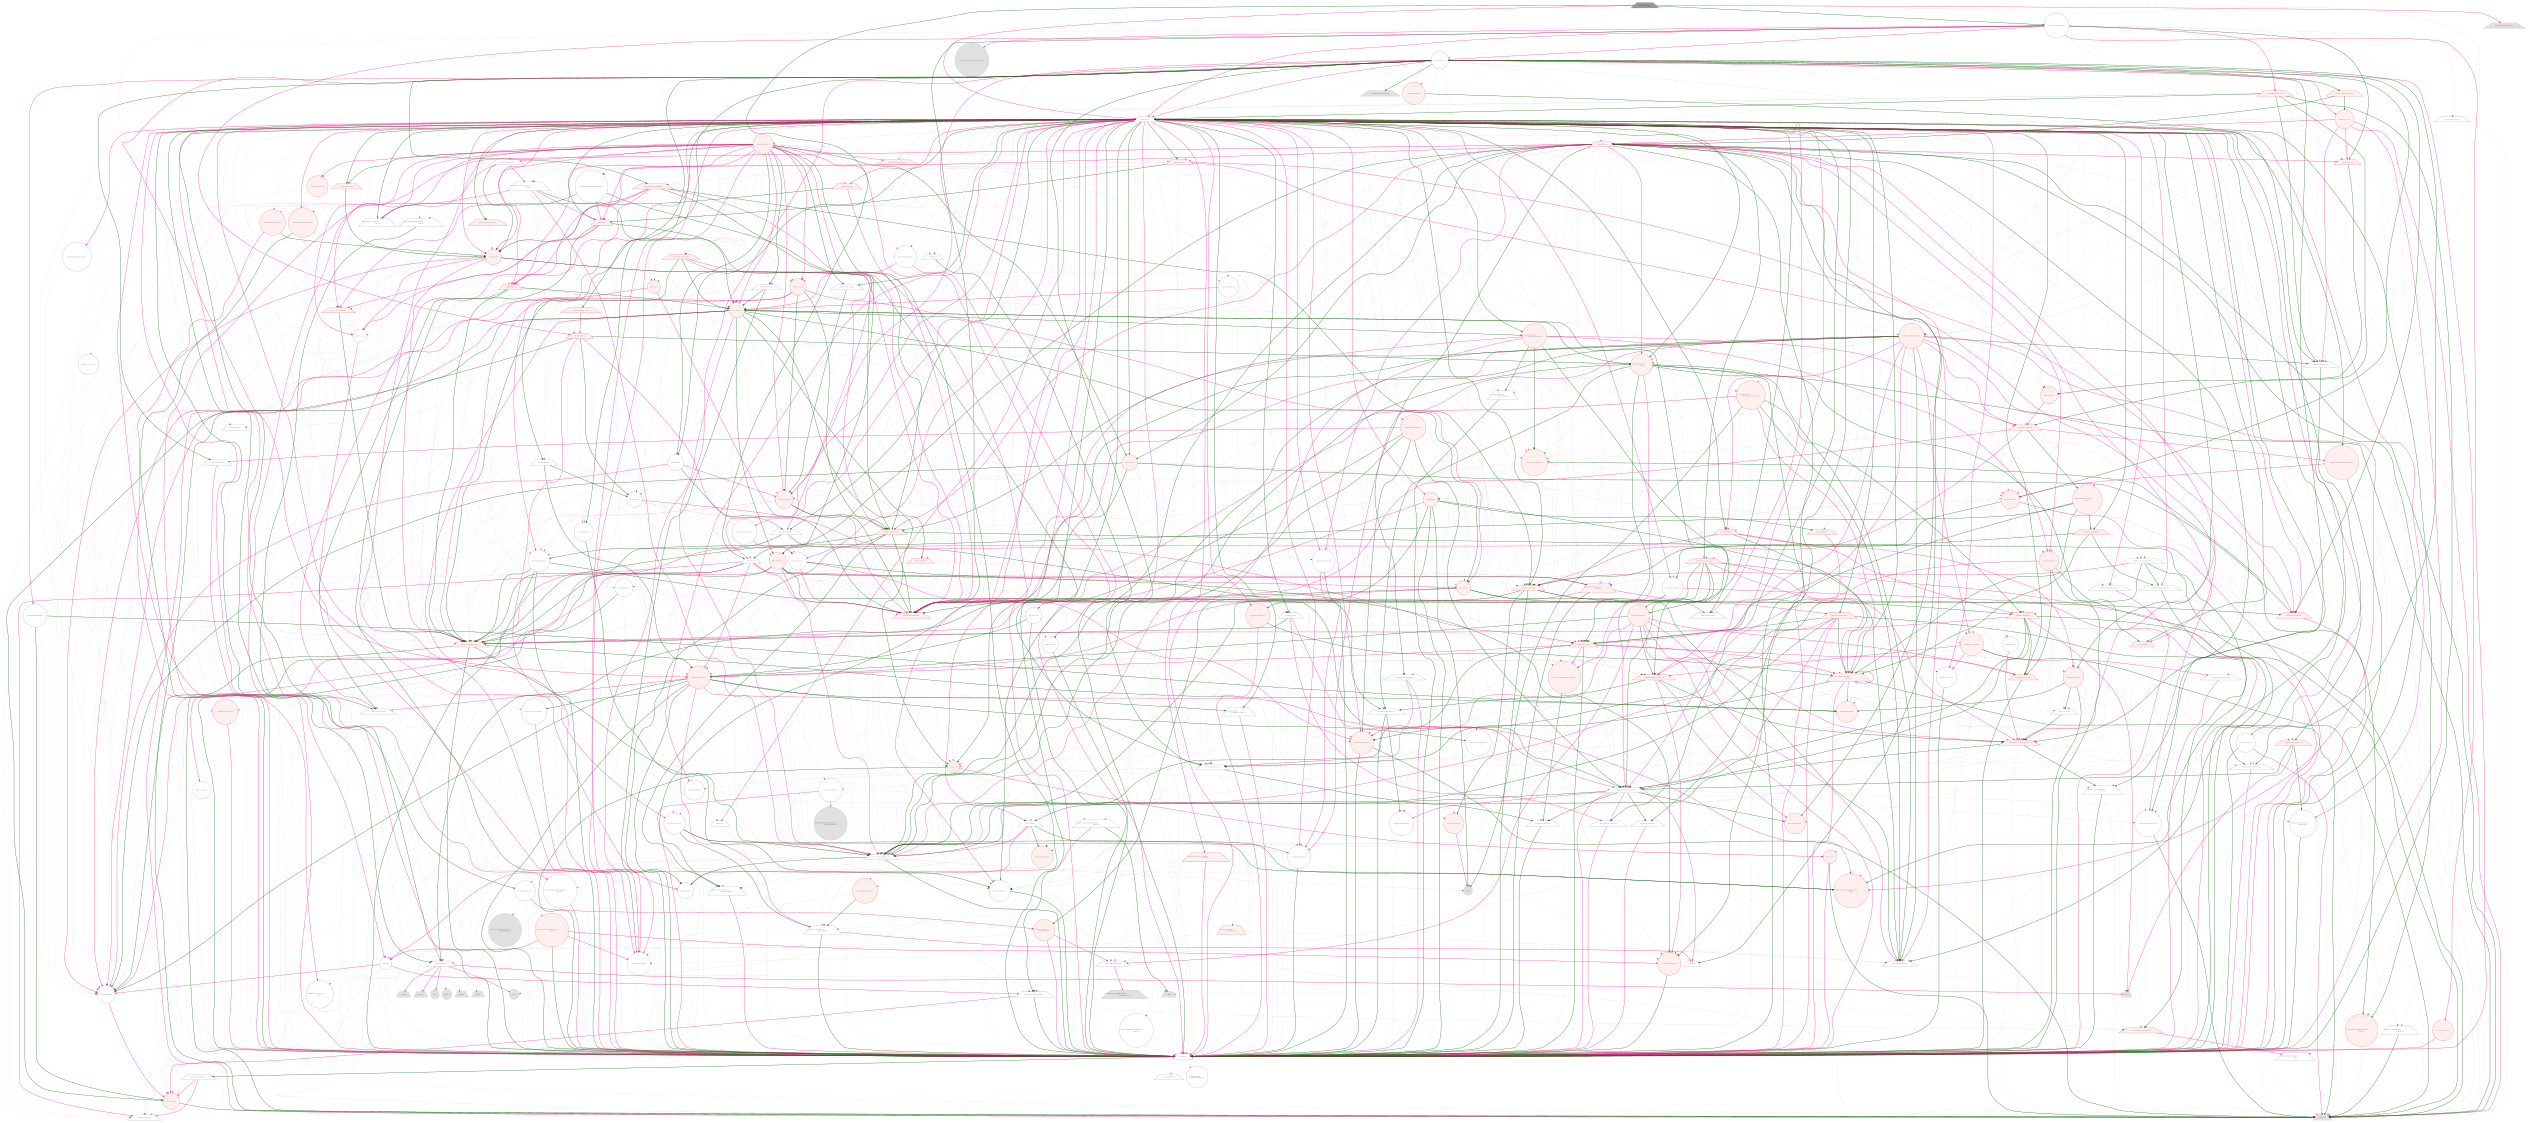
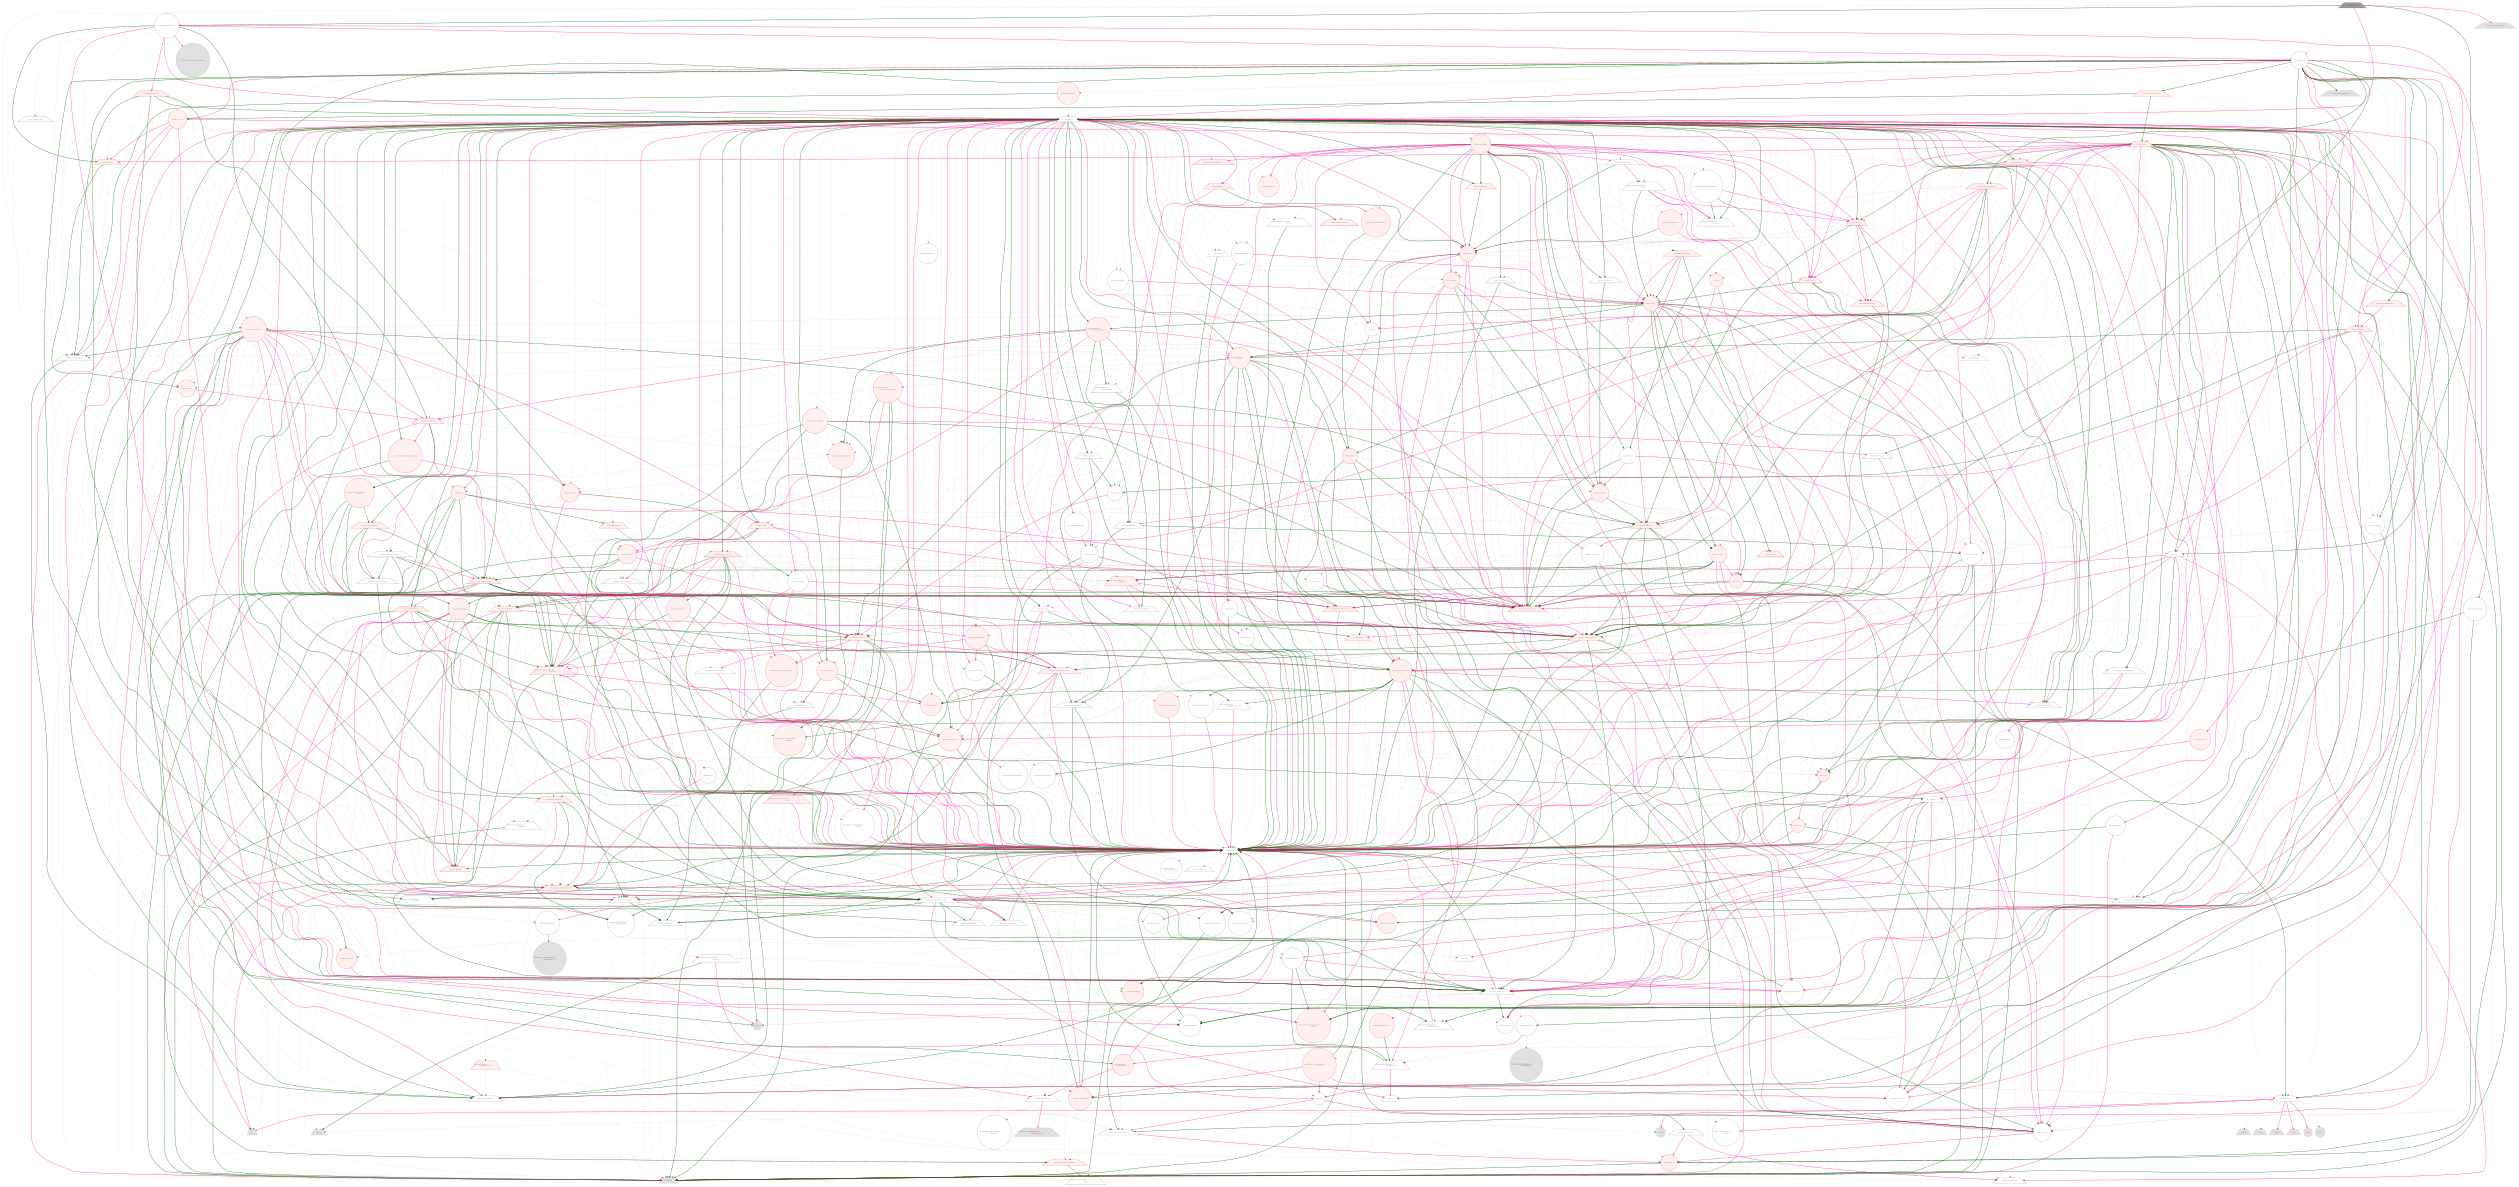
(1982, 963) -> (864, 855)
